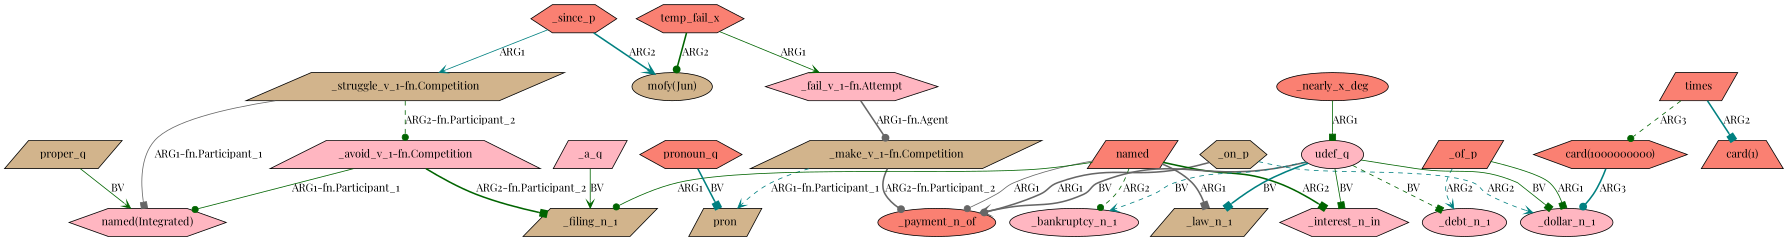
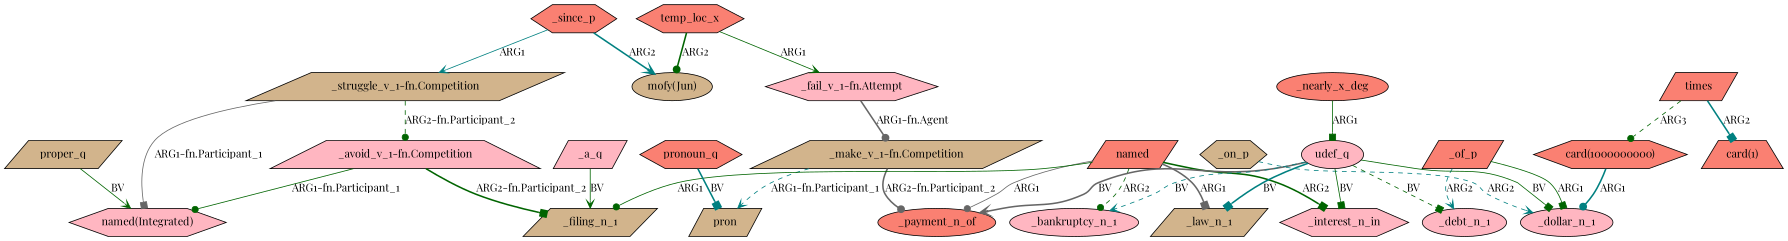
(690, 19) -> (690, 19)
(1095, 174) -> none
(1613, 189) -> (1613, 189)
